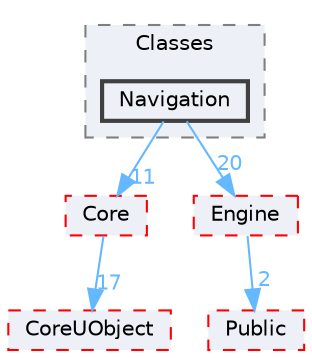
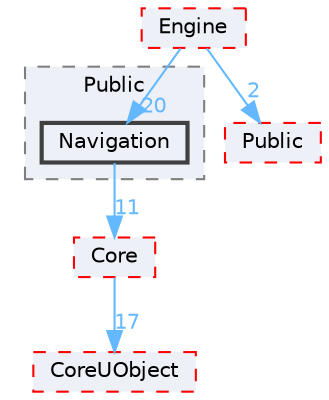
(175, 45) -> (115, 86)
(206, 151) -> (158, 80)
